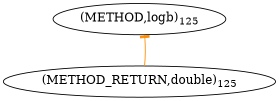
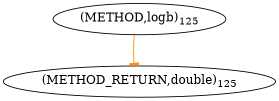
(145, 53) -> (134, 48)
